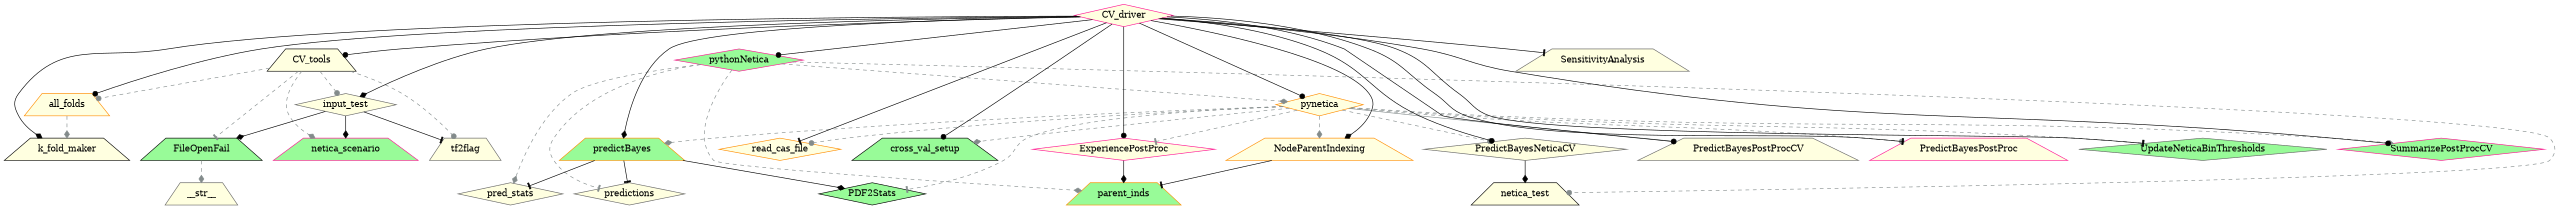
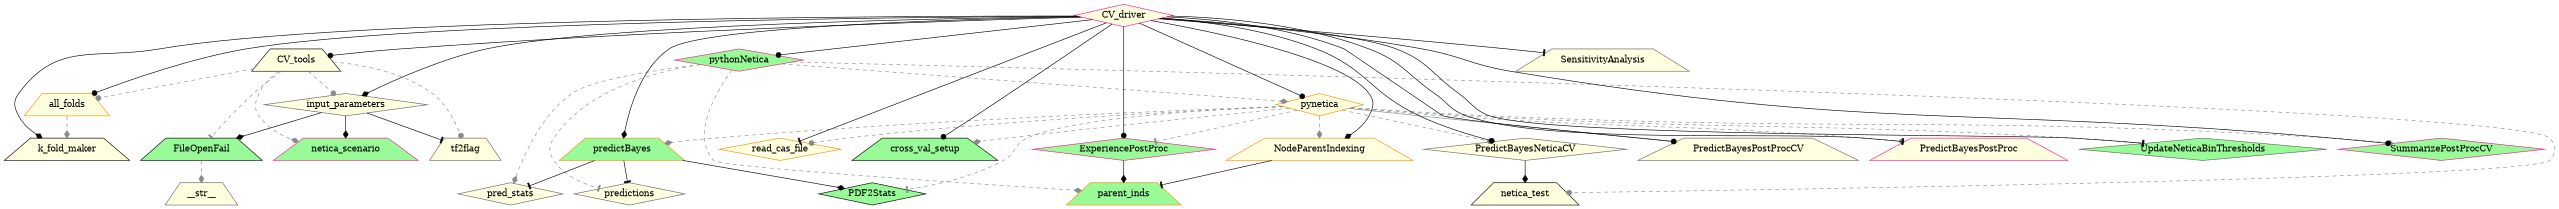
(346, 105) -> (346, 105)
(1124, 149) -> (1124, 149)
